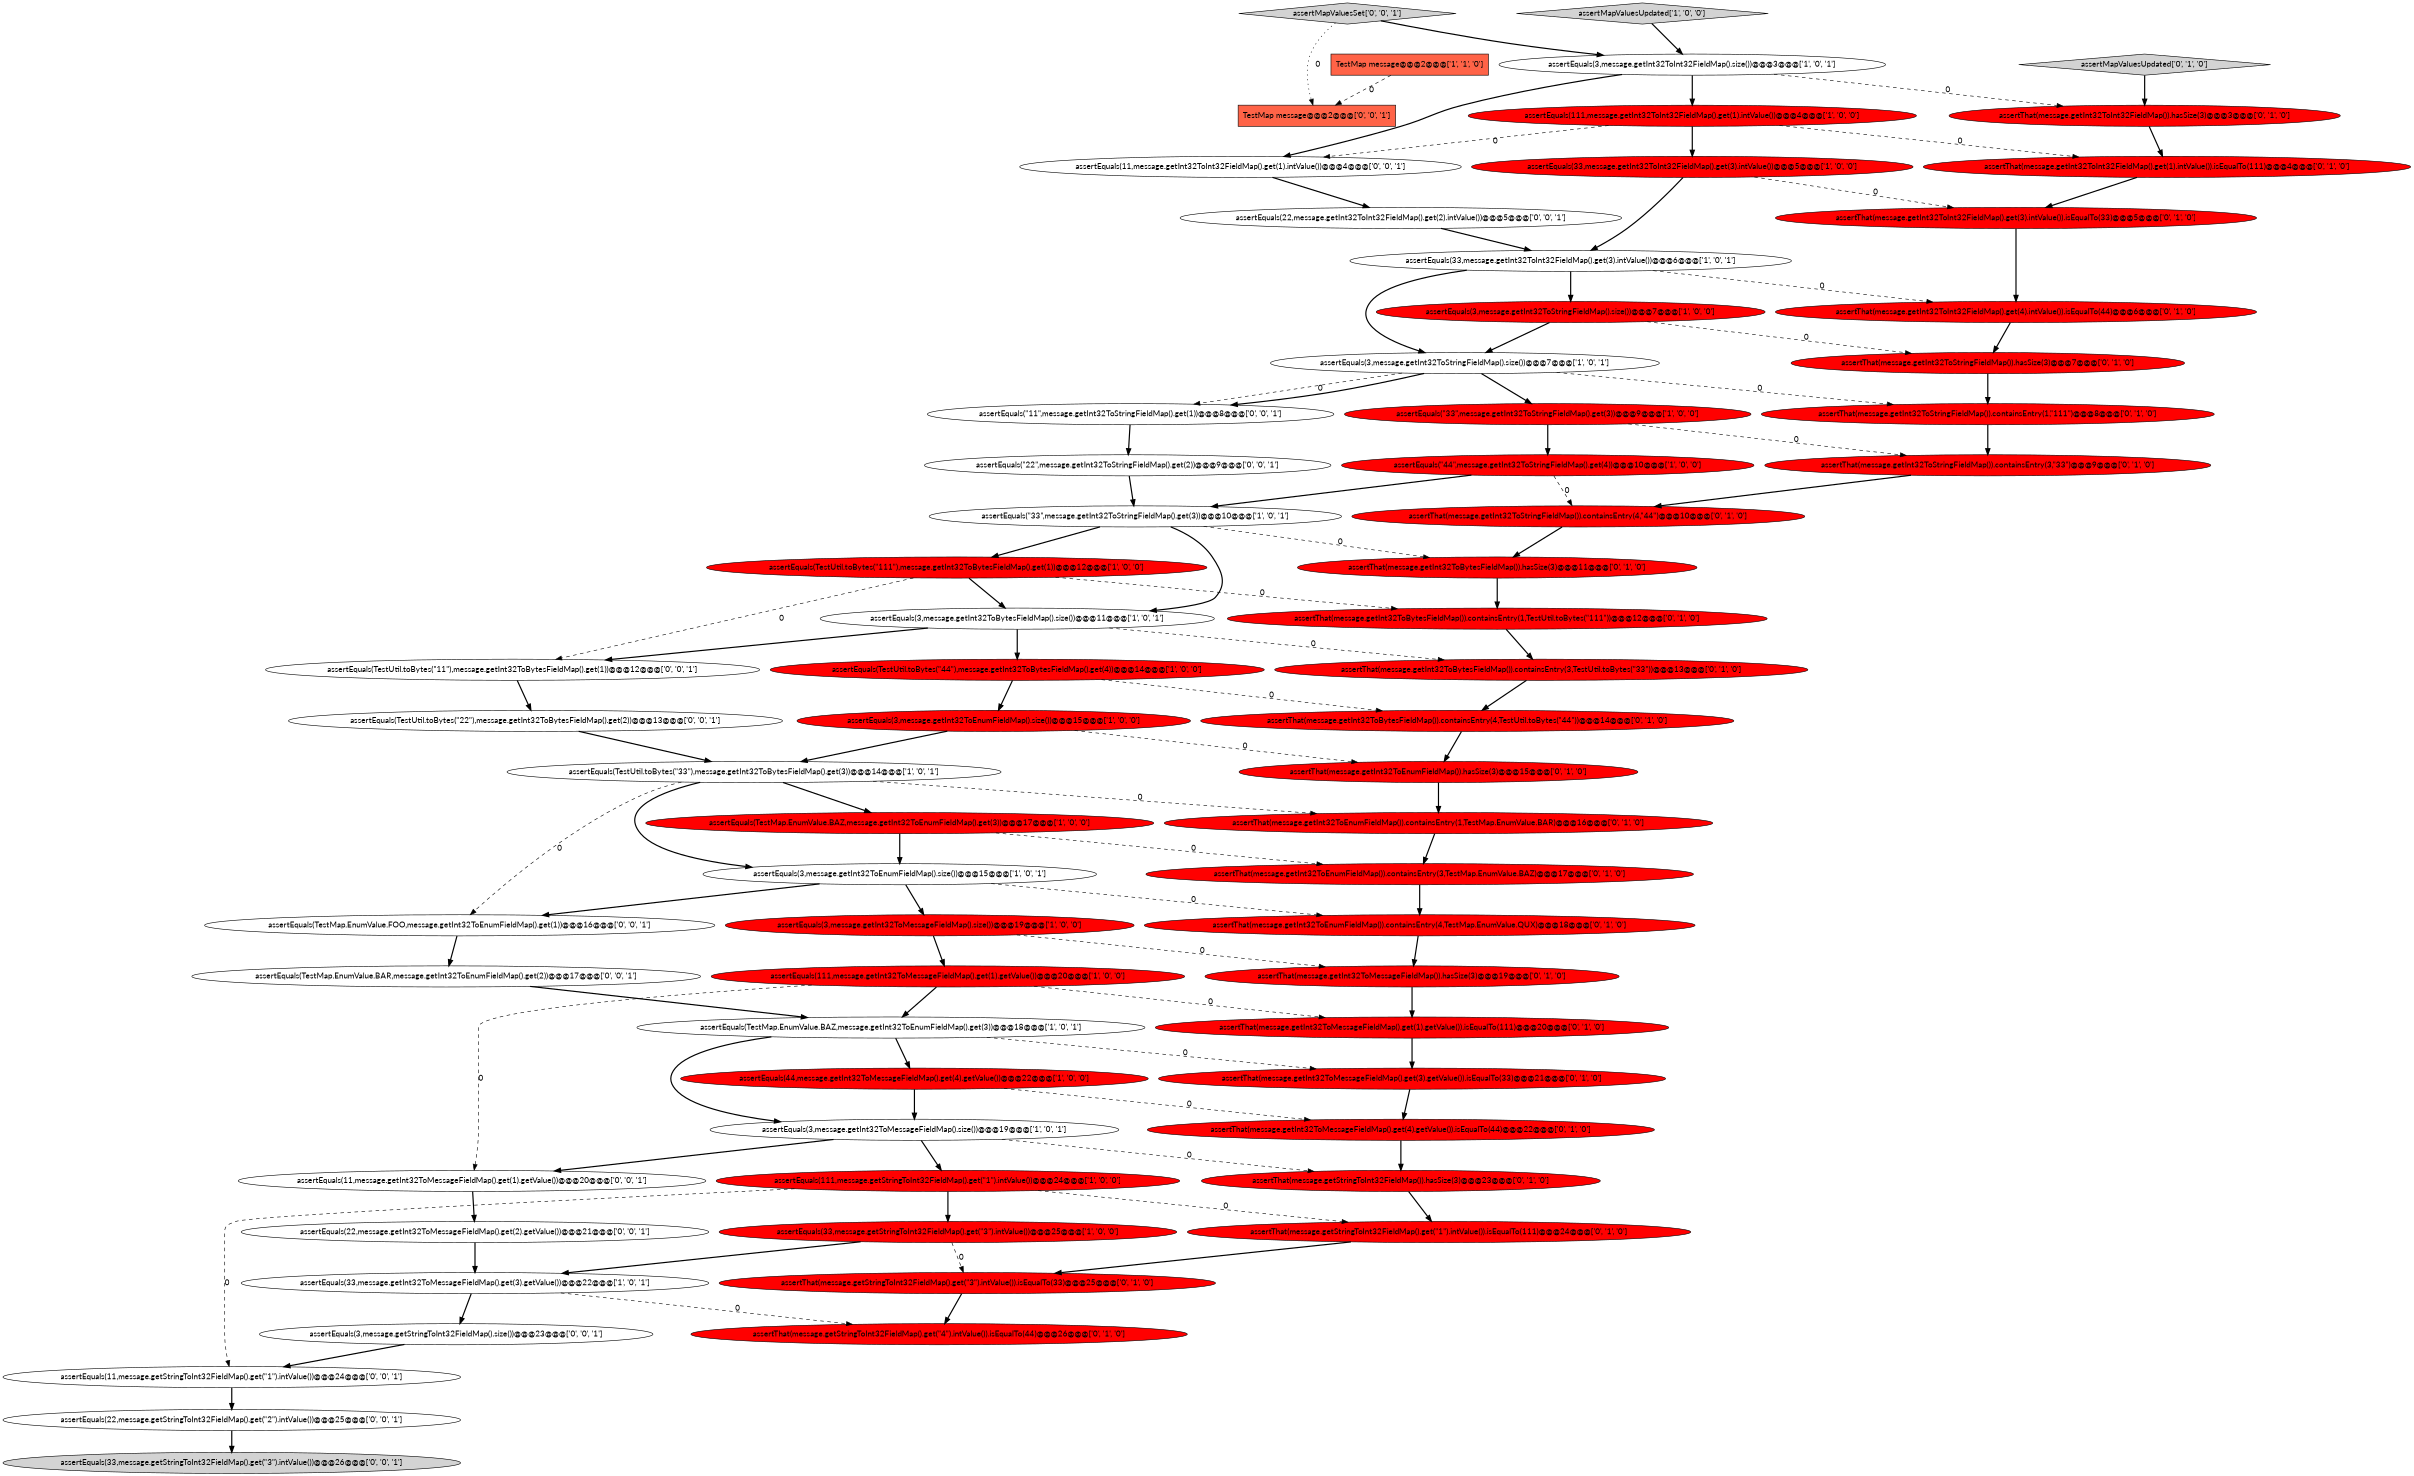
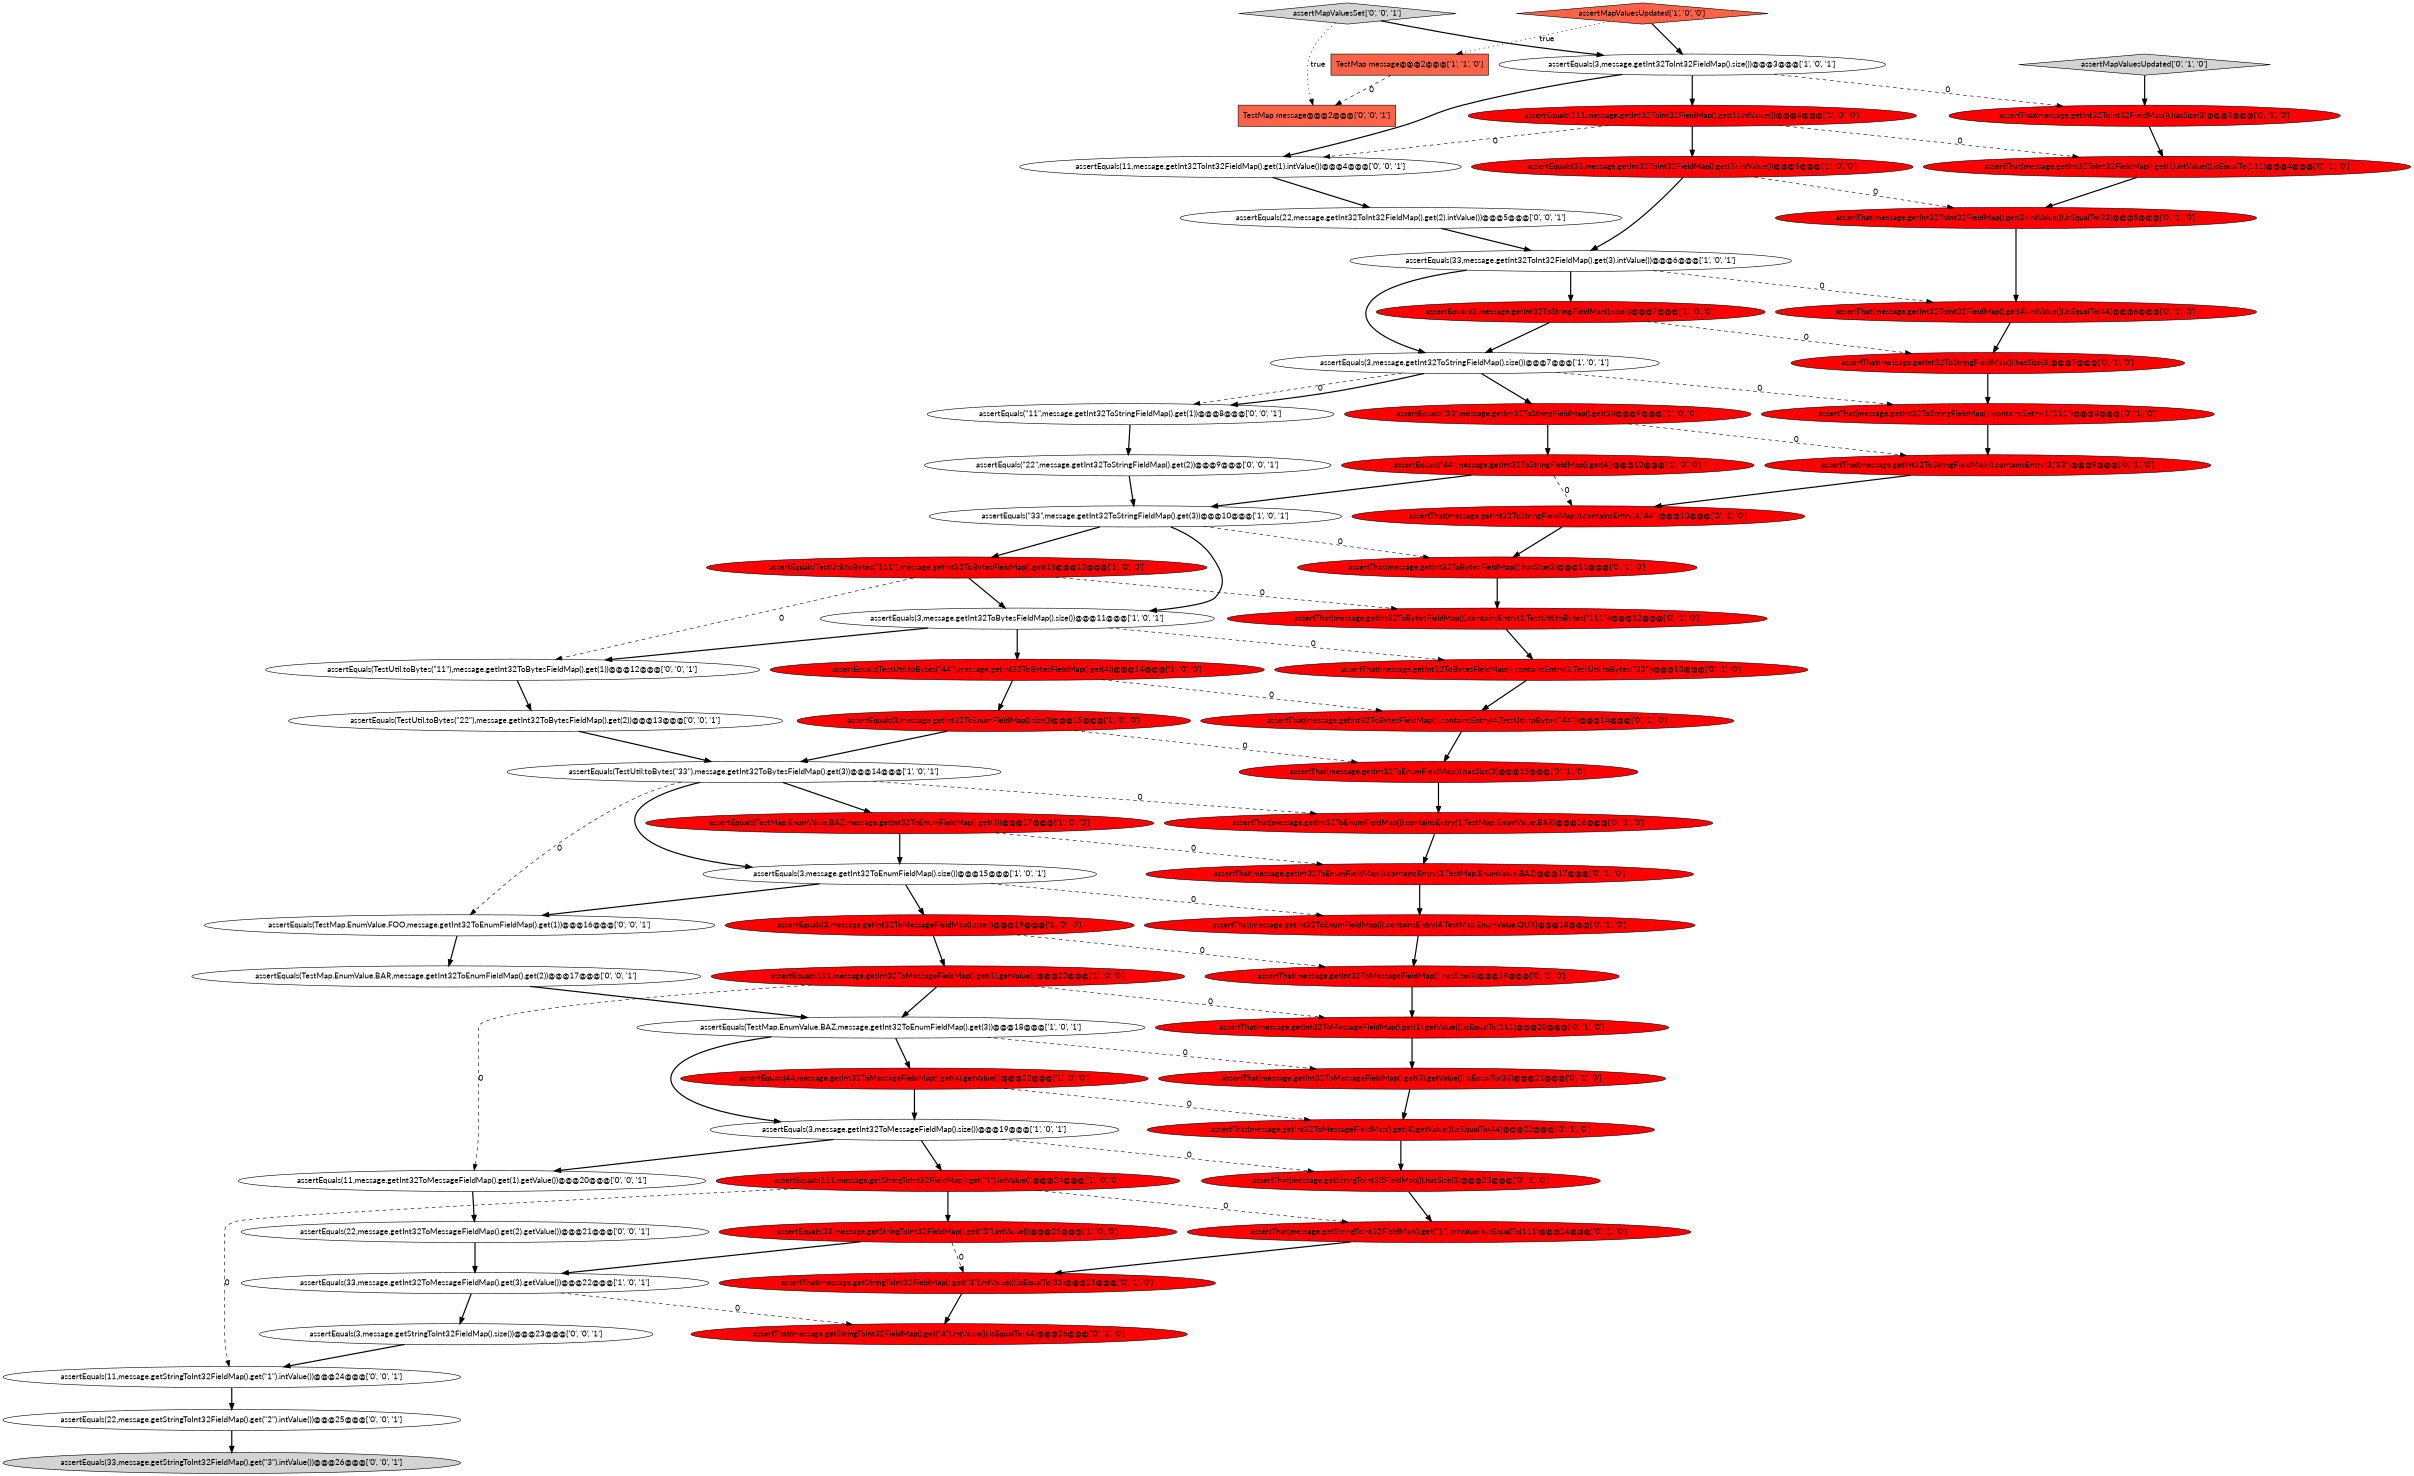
(1642, 14) -> (1642, 14)
none -> (1536, 37)
(1318, 65) -> (1318, 65)
